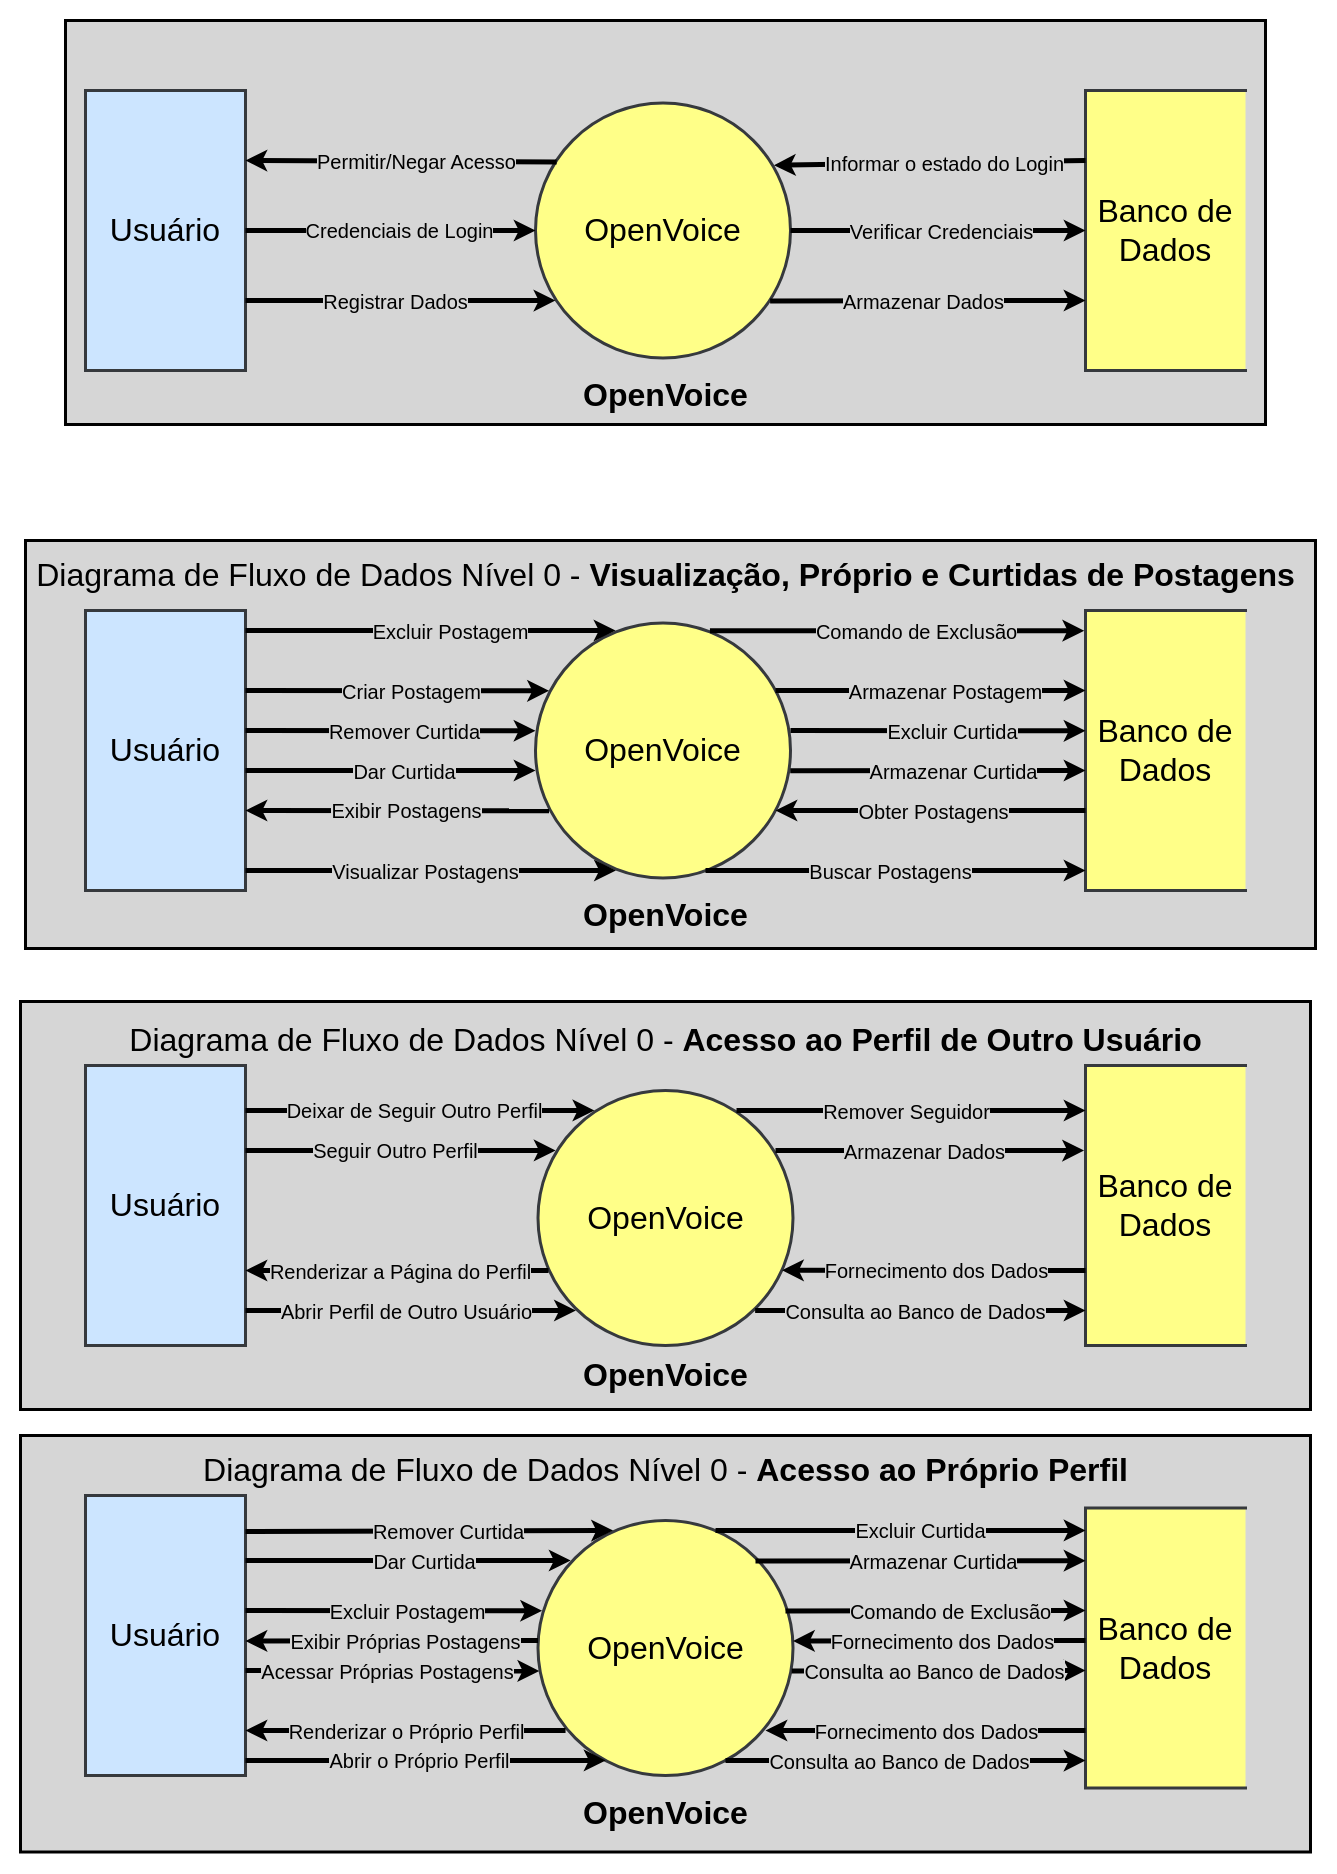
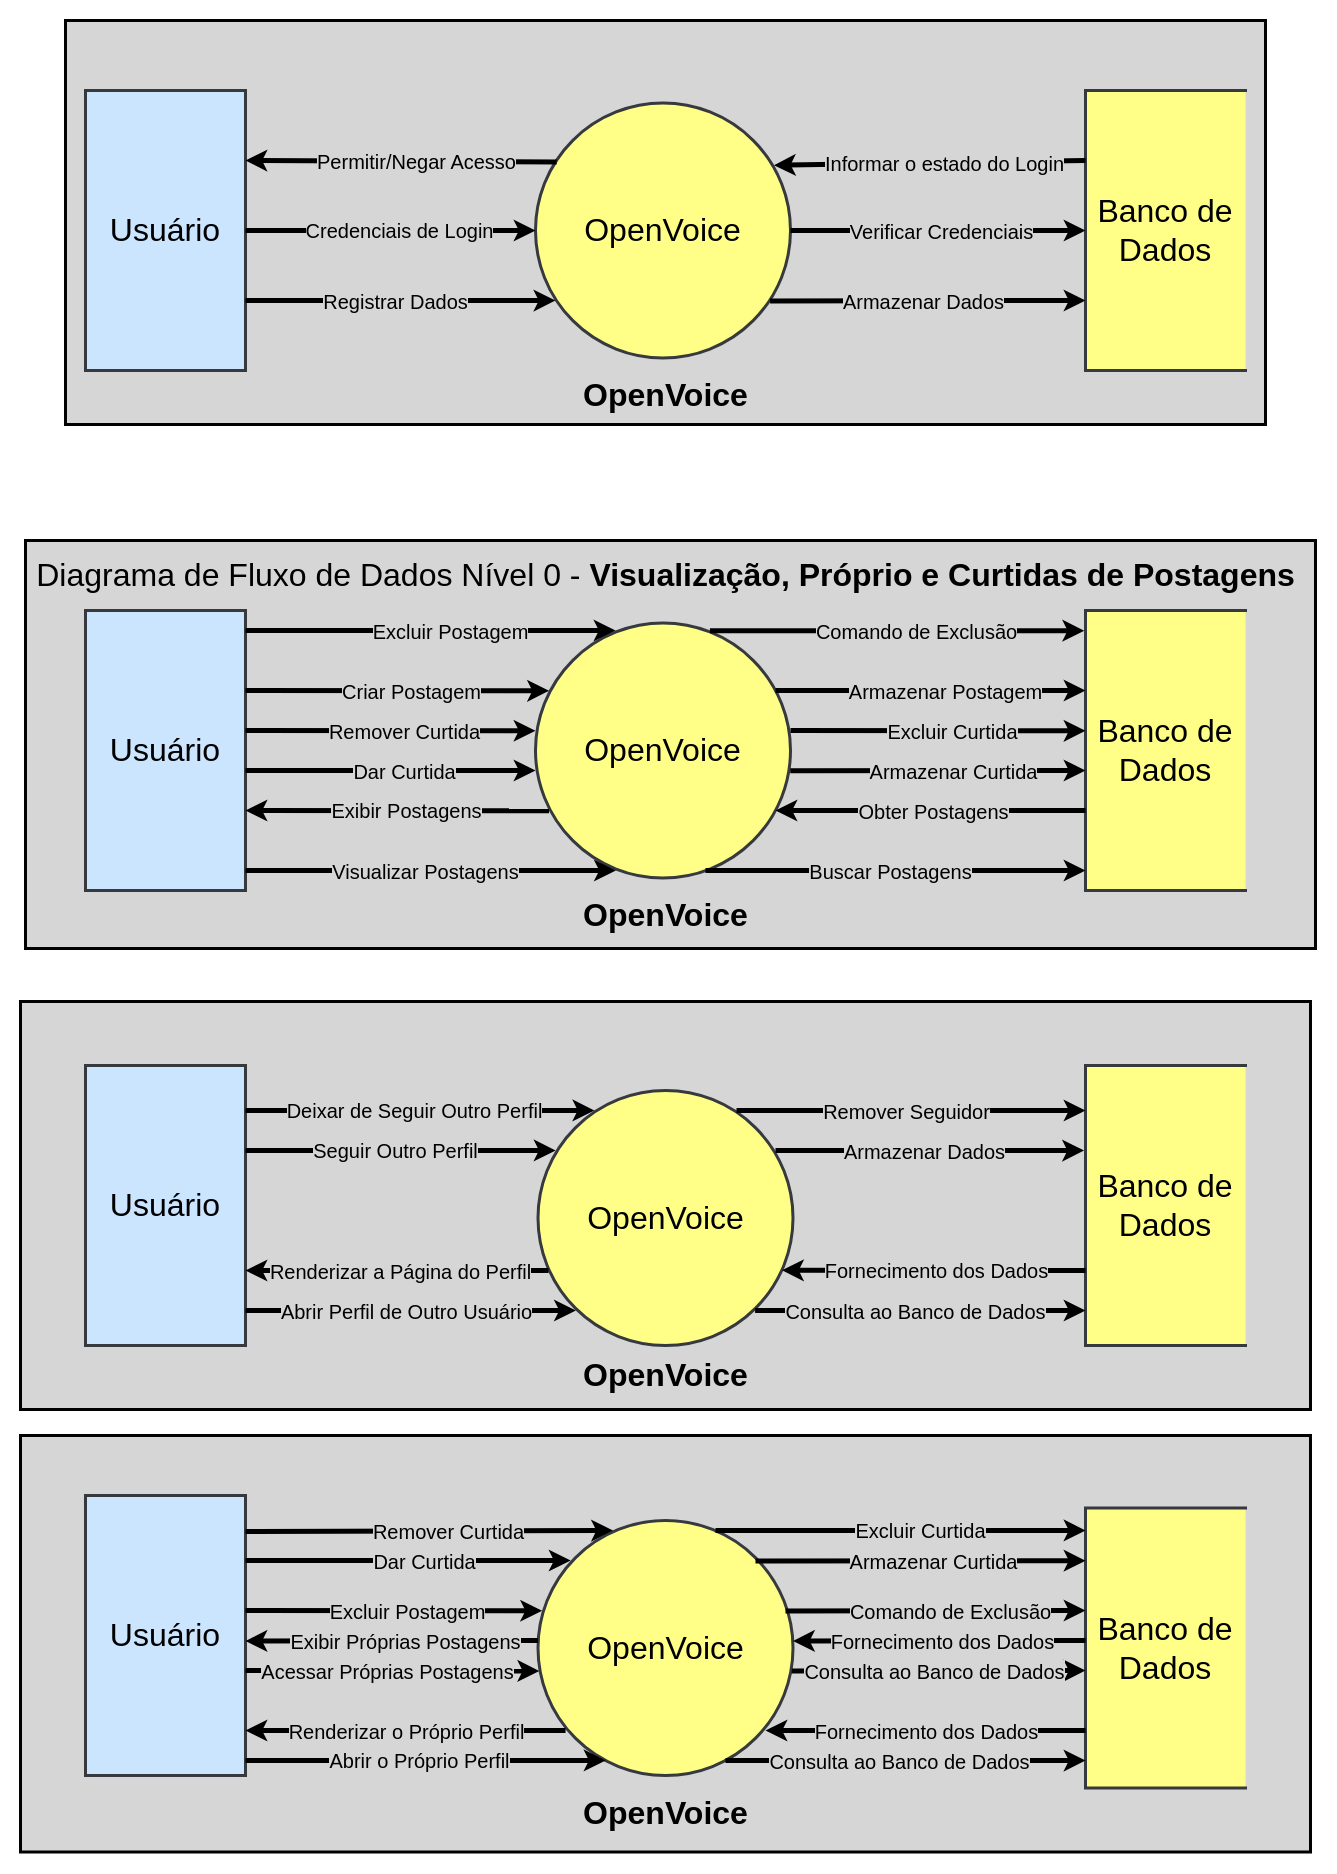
(666, 1041) -> none
(666, 1471) -> none
